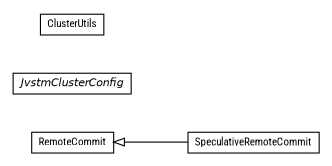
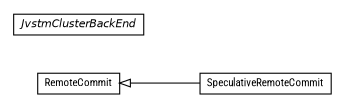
(72, 24) -> none
none -> (78, 24)
(72, 83) -> none
